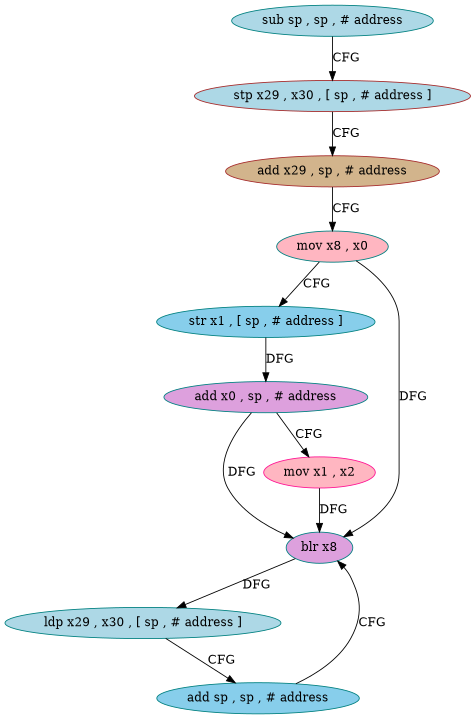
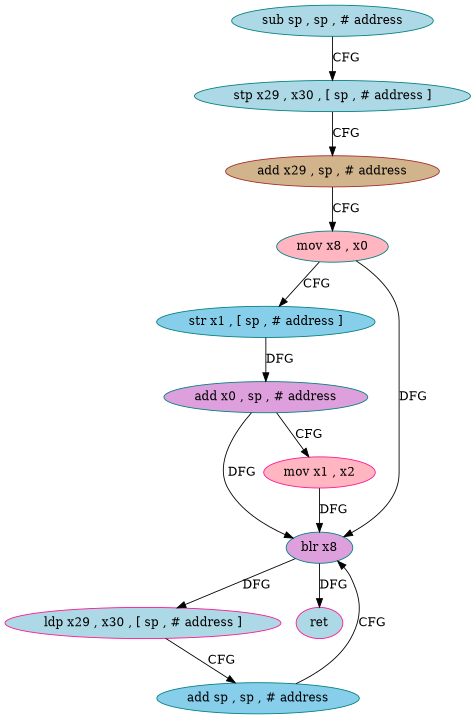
(332, 96) -> (332, 96)
(143, 623) -> (143, 623)
none -> (319, 623)
